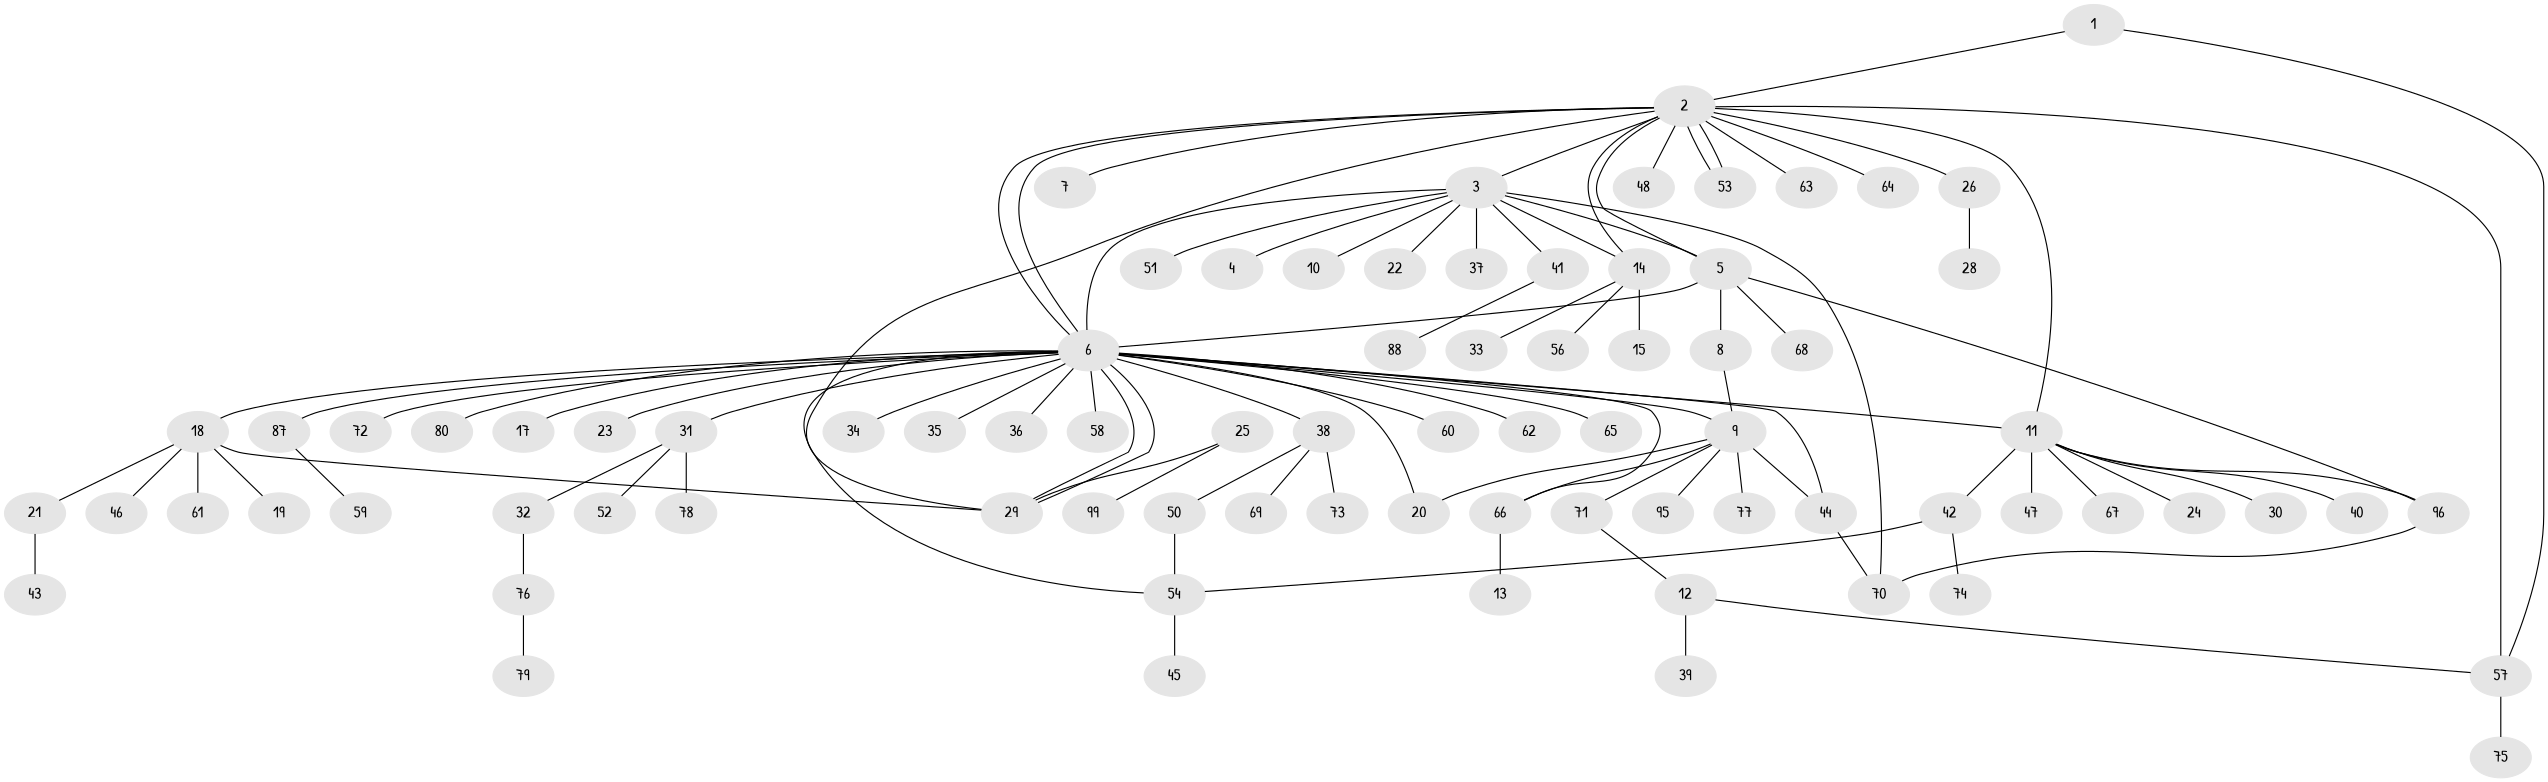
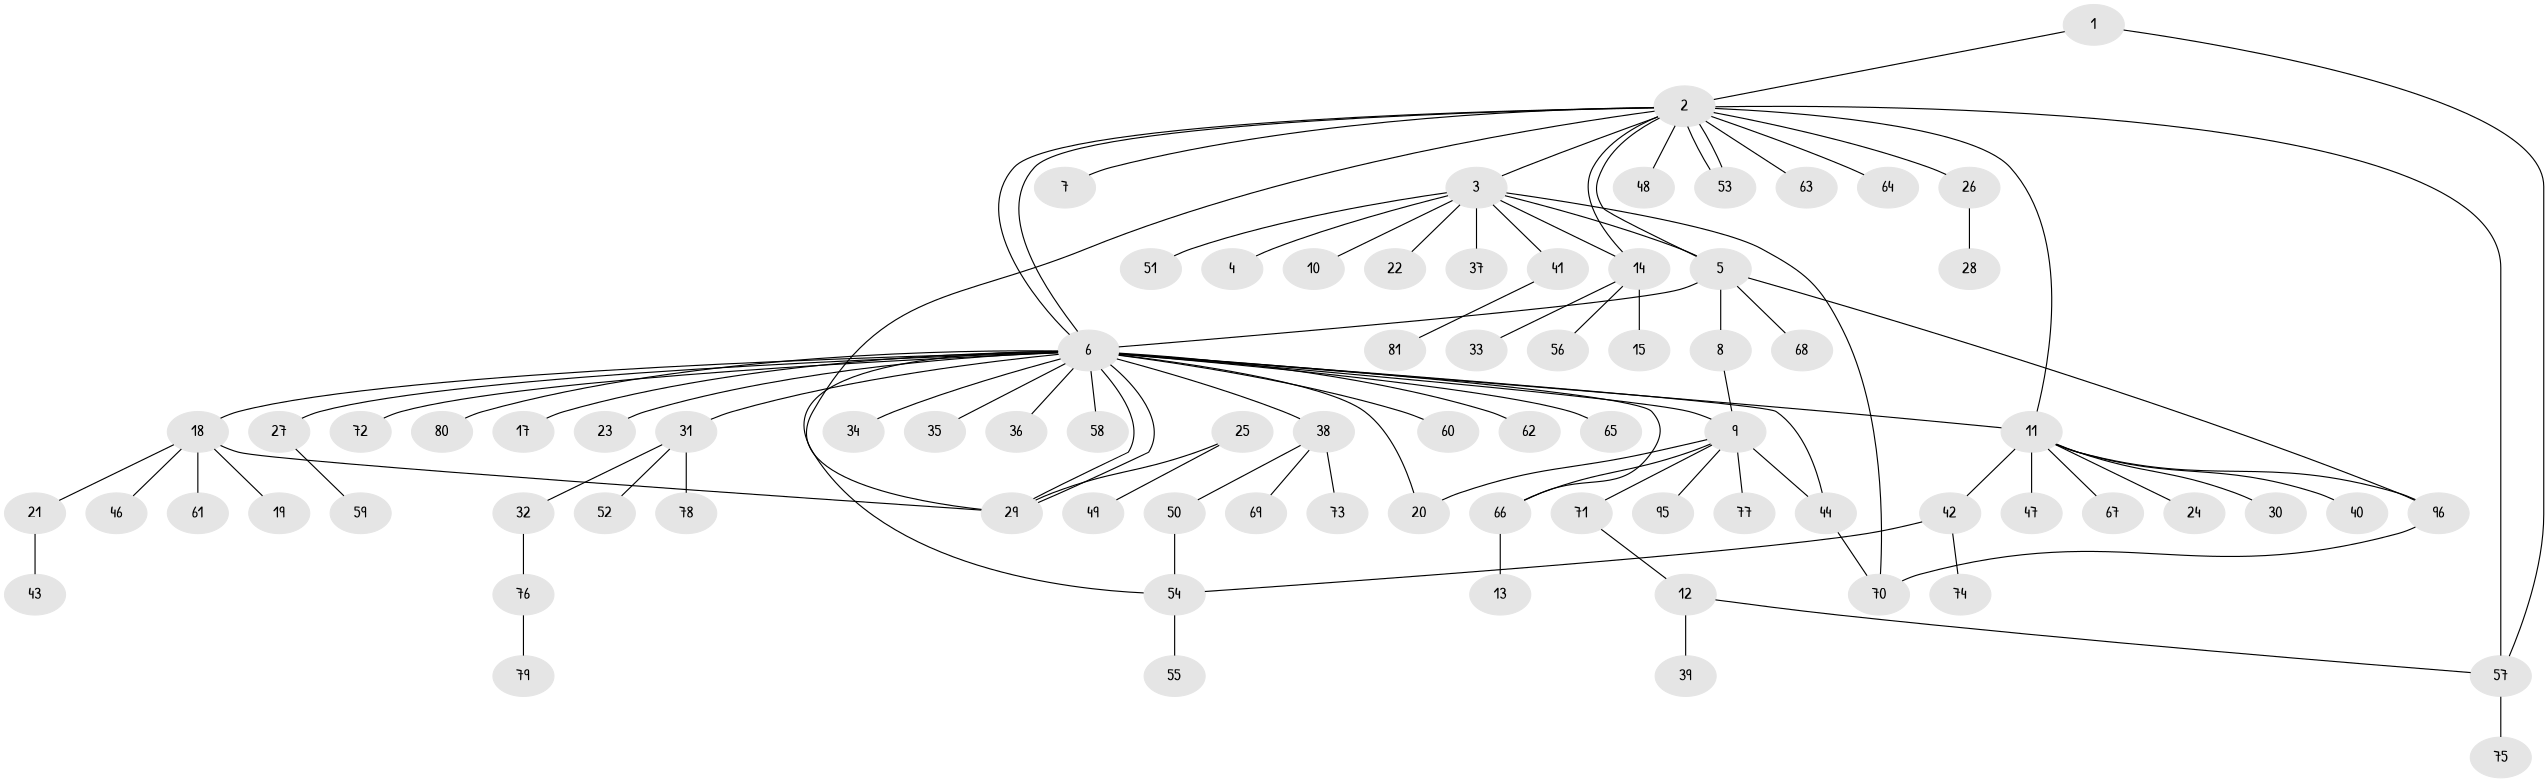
(1231, 208) -> none
(1395, 350) -> (1395, 350)
(279, 432) -> (279, 432)
(1093, 513) -> (1093, 513)
(1175, 676) -> (1175, 676)
